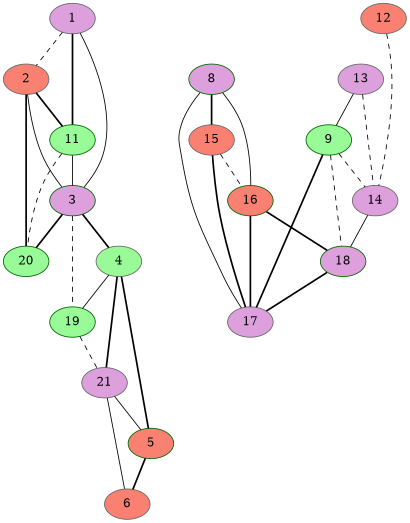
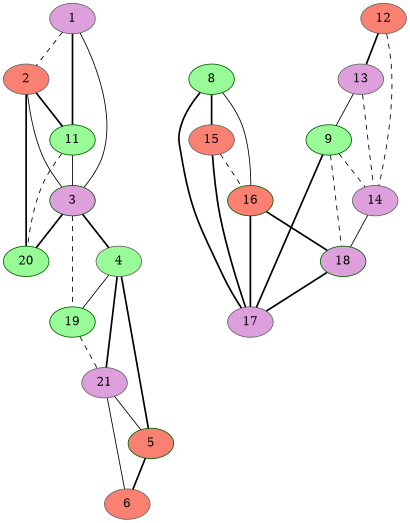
none -> (372, 49)
(212, 79) -> (212, 79)
(192, 203) -> (192, 203)
